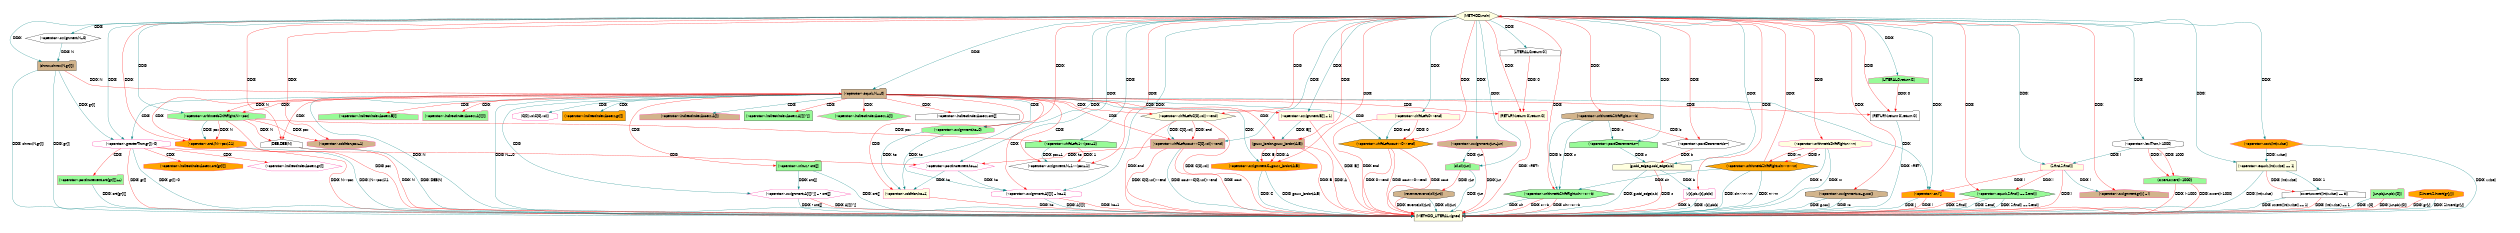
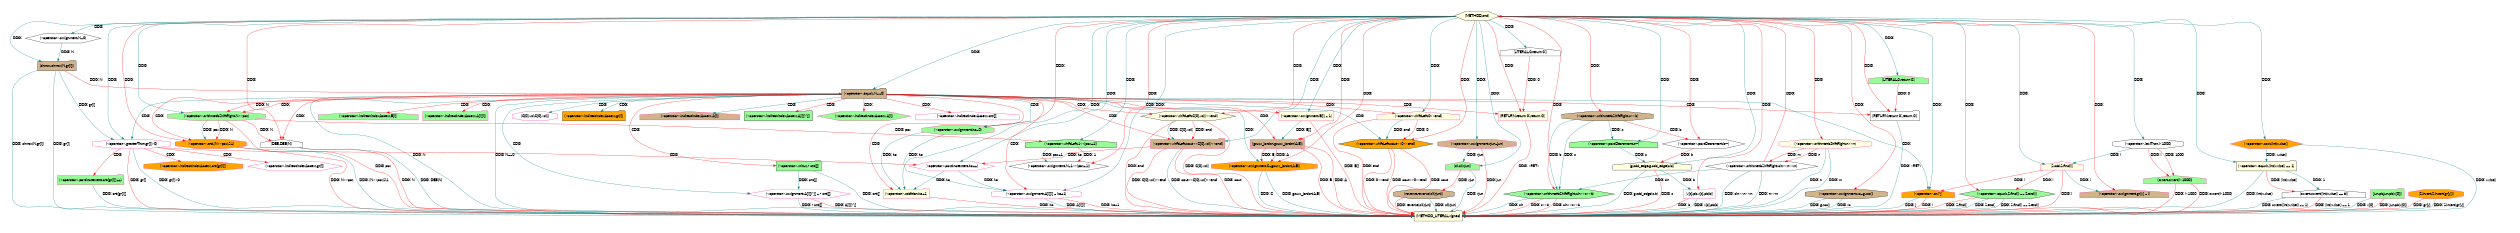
(1477, 16) -> (1477, 16)
(1060, 109) -> (1140, 100)
(967, 116) -> (967, 116)
(341, 144) -> none
(1762, 166) -> (1762, 166)
(2062, 166) -> (2062, 166)
